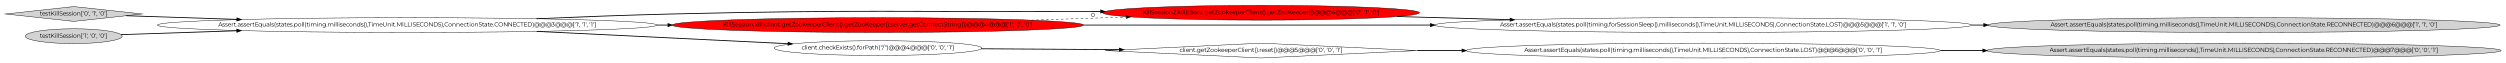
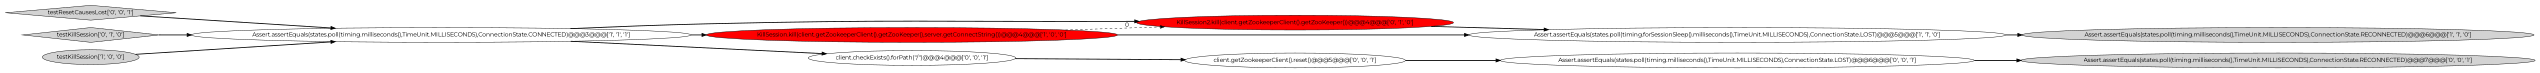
none -> (91, 13)
(1261, 51) -> (1295, 60)
